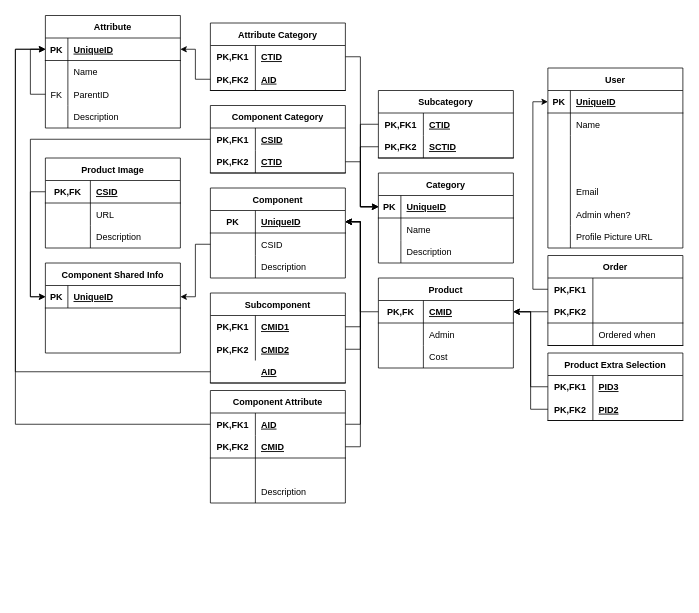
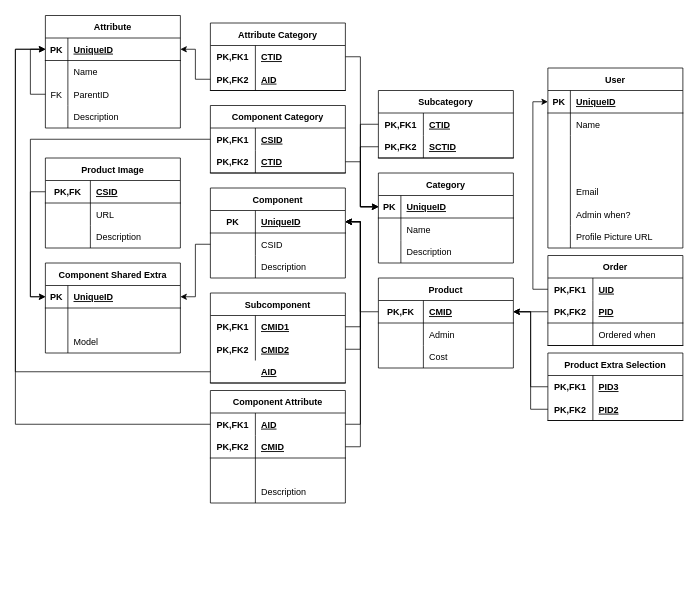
(113, 275) -> (113, 275)
none -> (638, 289)
none -> (638, 312)
none -> (124, 342)
